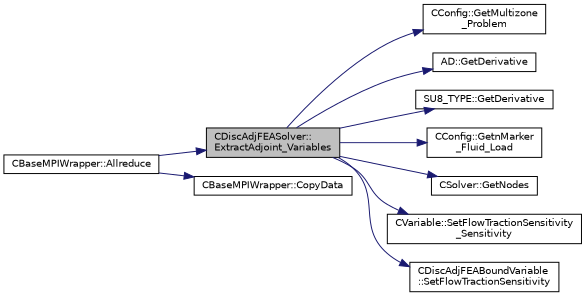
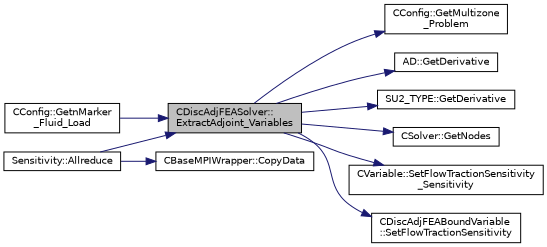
(484, 100) -> (446, 100)
(379, 143) -> (139, 118)
(81, 164) -> (62, 161)
